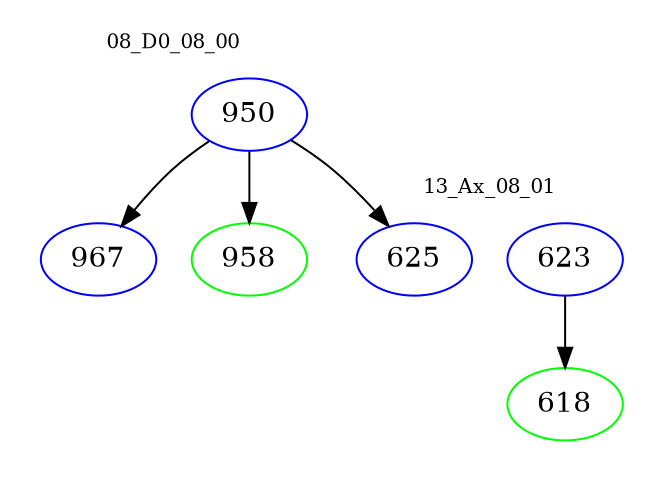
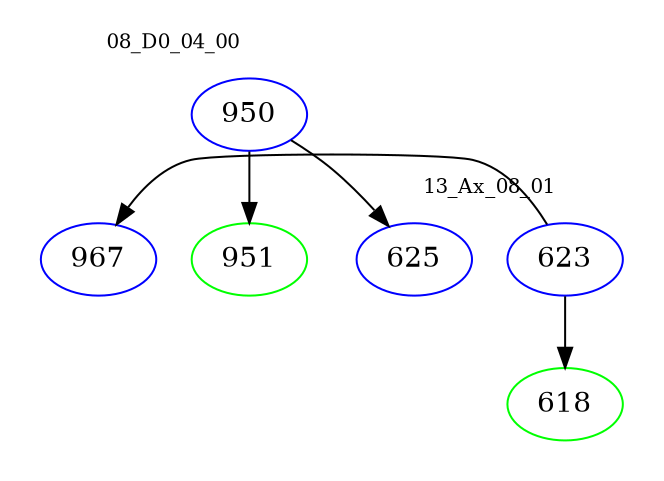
(174, 43) -> (174, 43)
(169, 173) -> (342, 155)
(249, 259) -> (249, 259)
